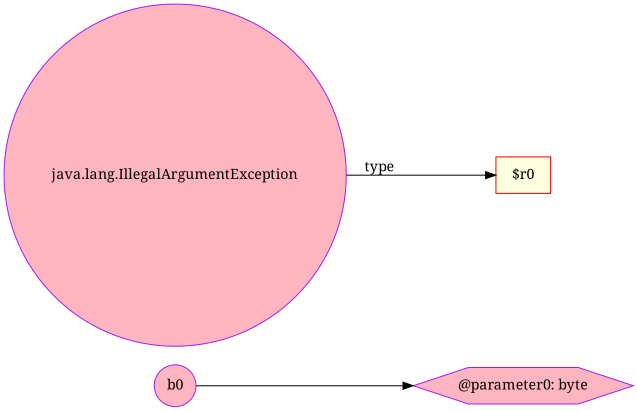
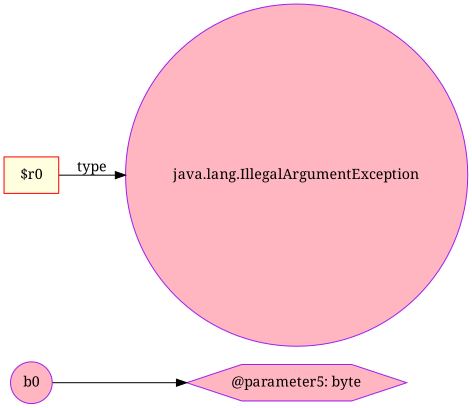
(416, 175) -> (87, 175)
(523, 386) -> (297, 383)
